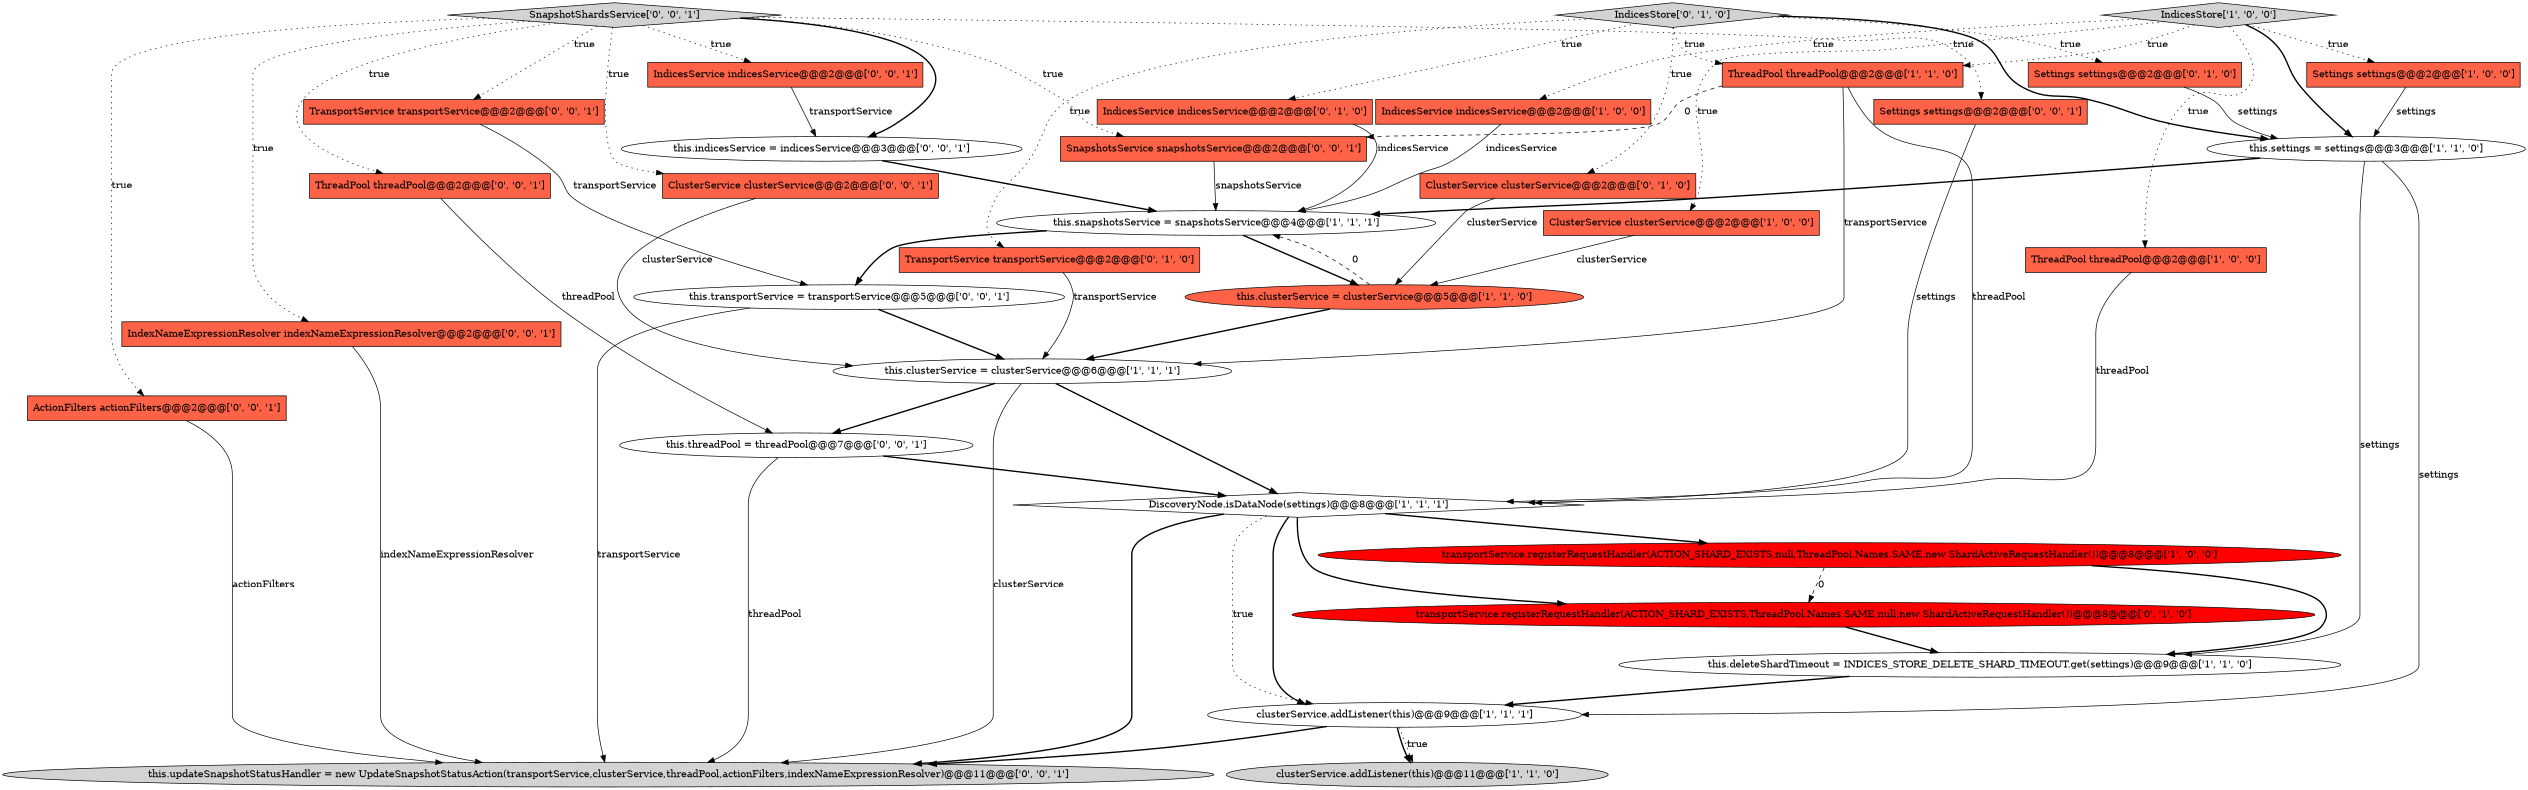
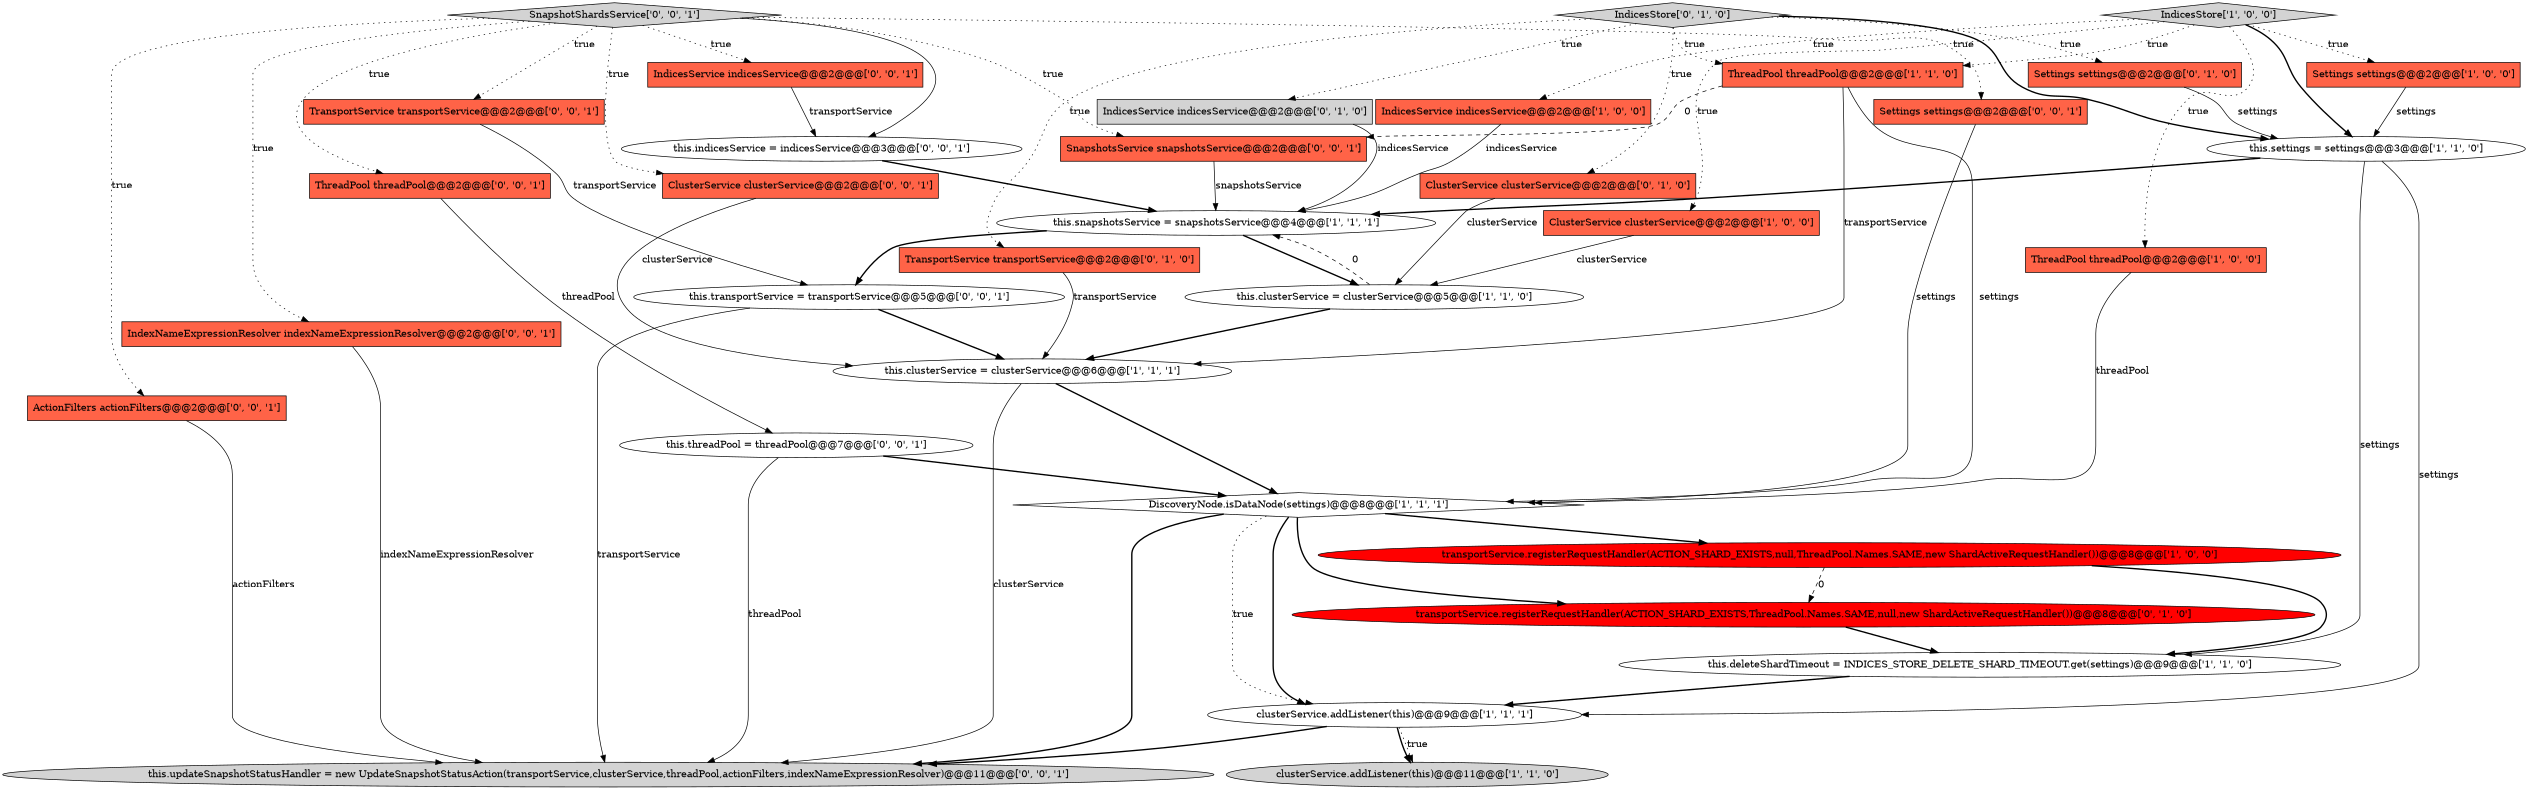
(888, 40) -> (888, 40)
(1235, 112) -> (1235, 112)
(1384, 297) -> (1384, 297)
(1999, 297) -> (1999, 297)
(917, 407) -> none
